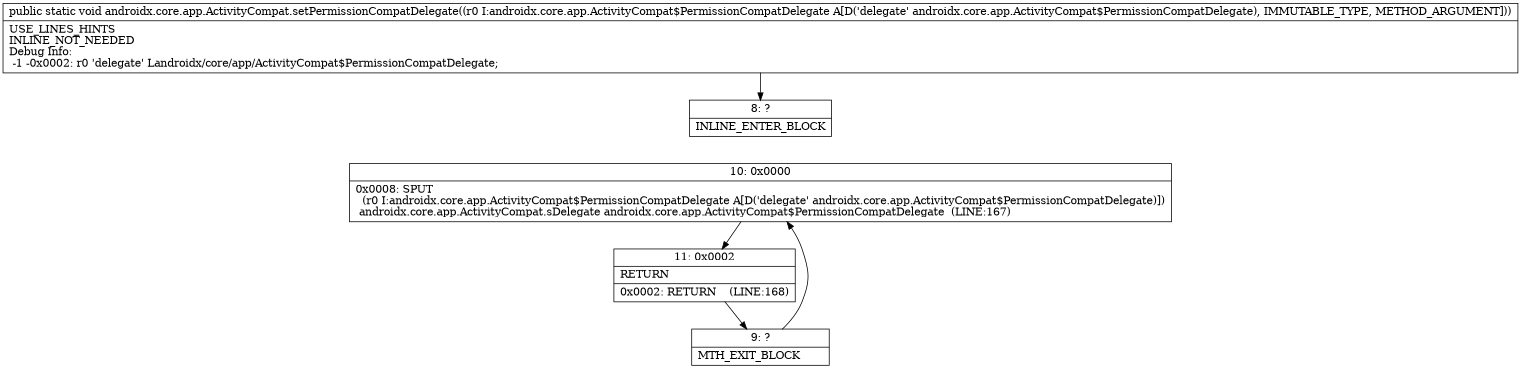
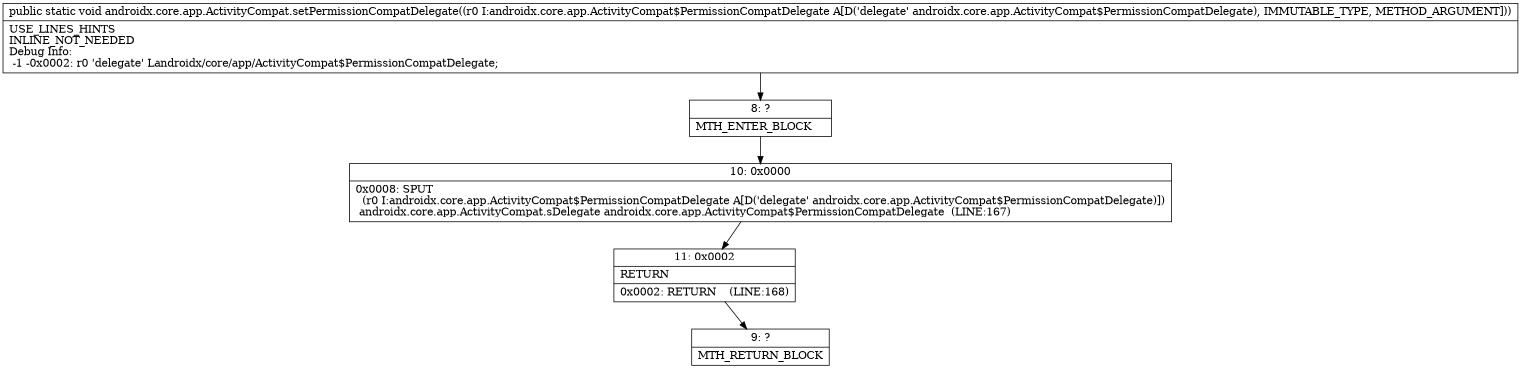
(760, 127) -> (754, 127)
(808, 281) -> (760, 146)
(749, 356) -> (760, 356)
